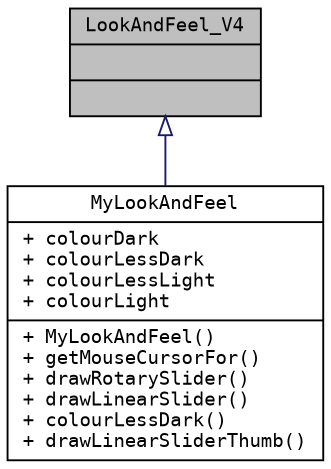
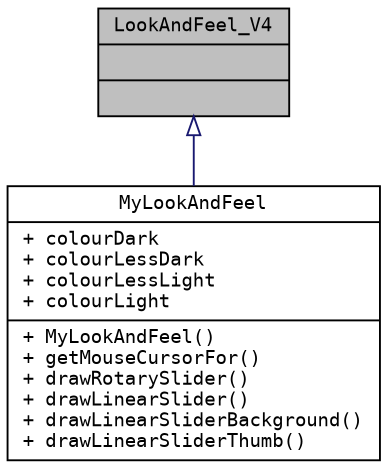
(126, 421) -> (194, 421)
